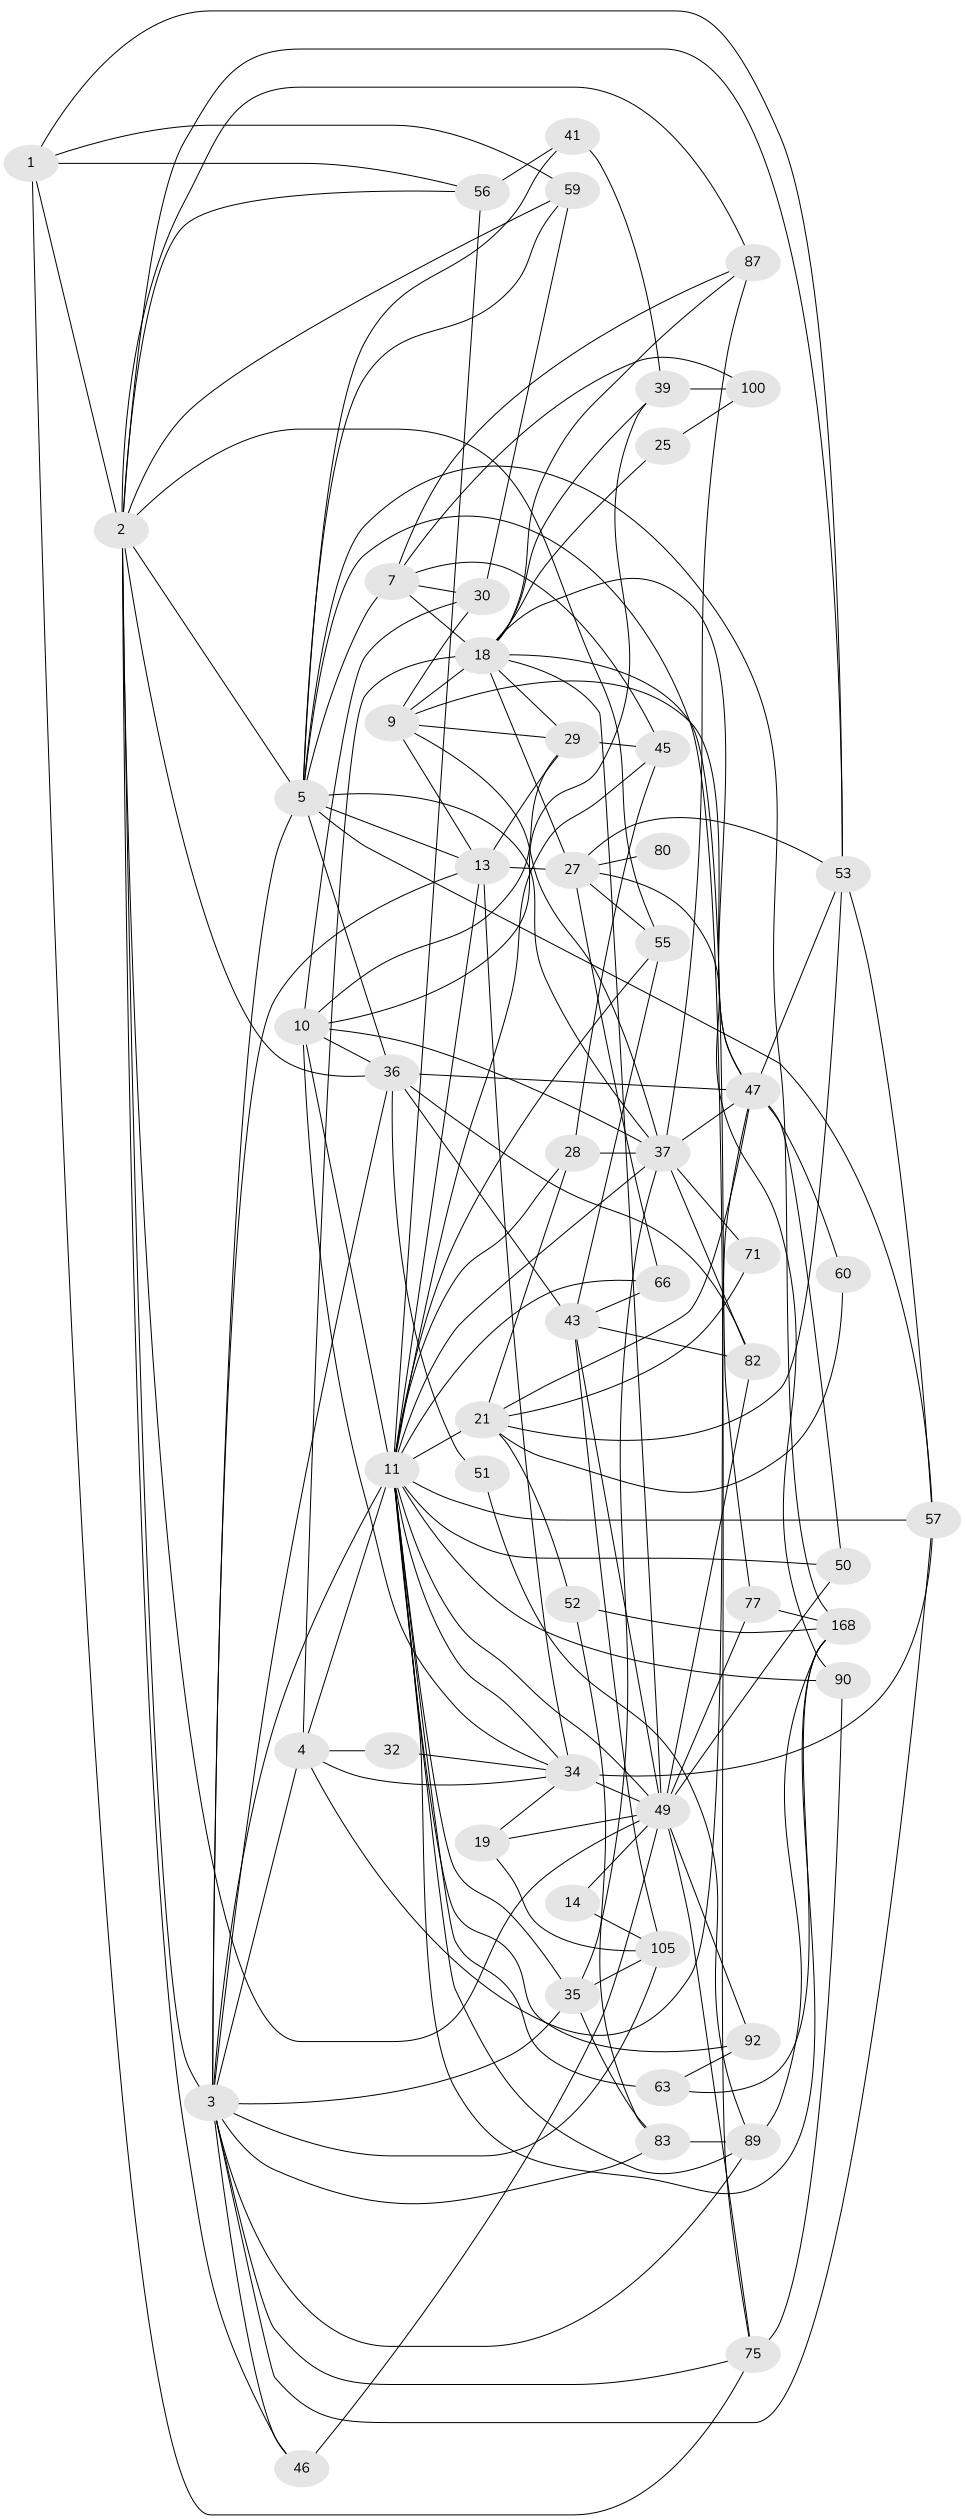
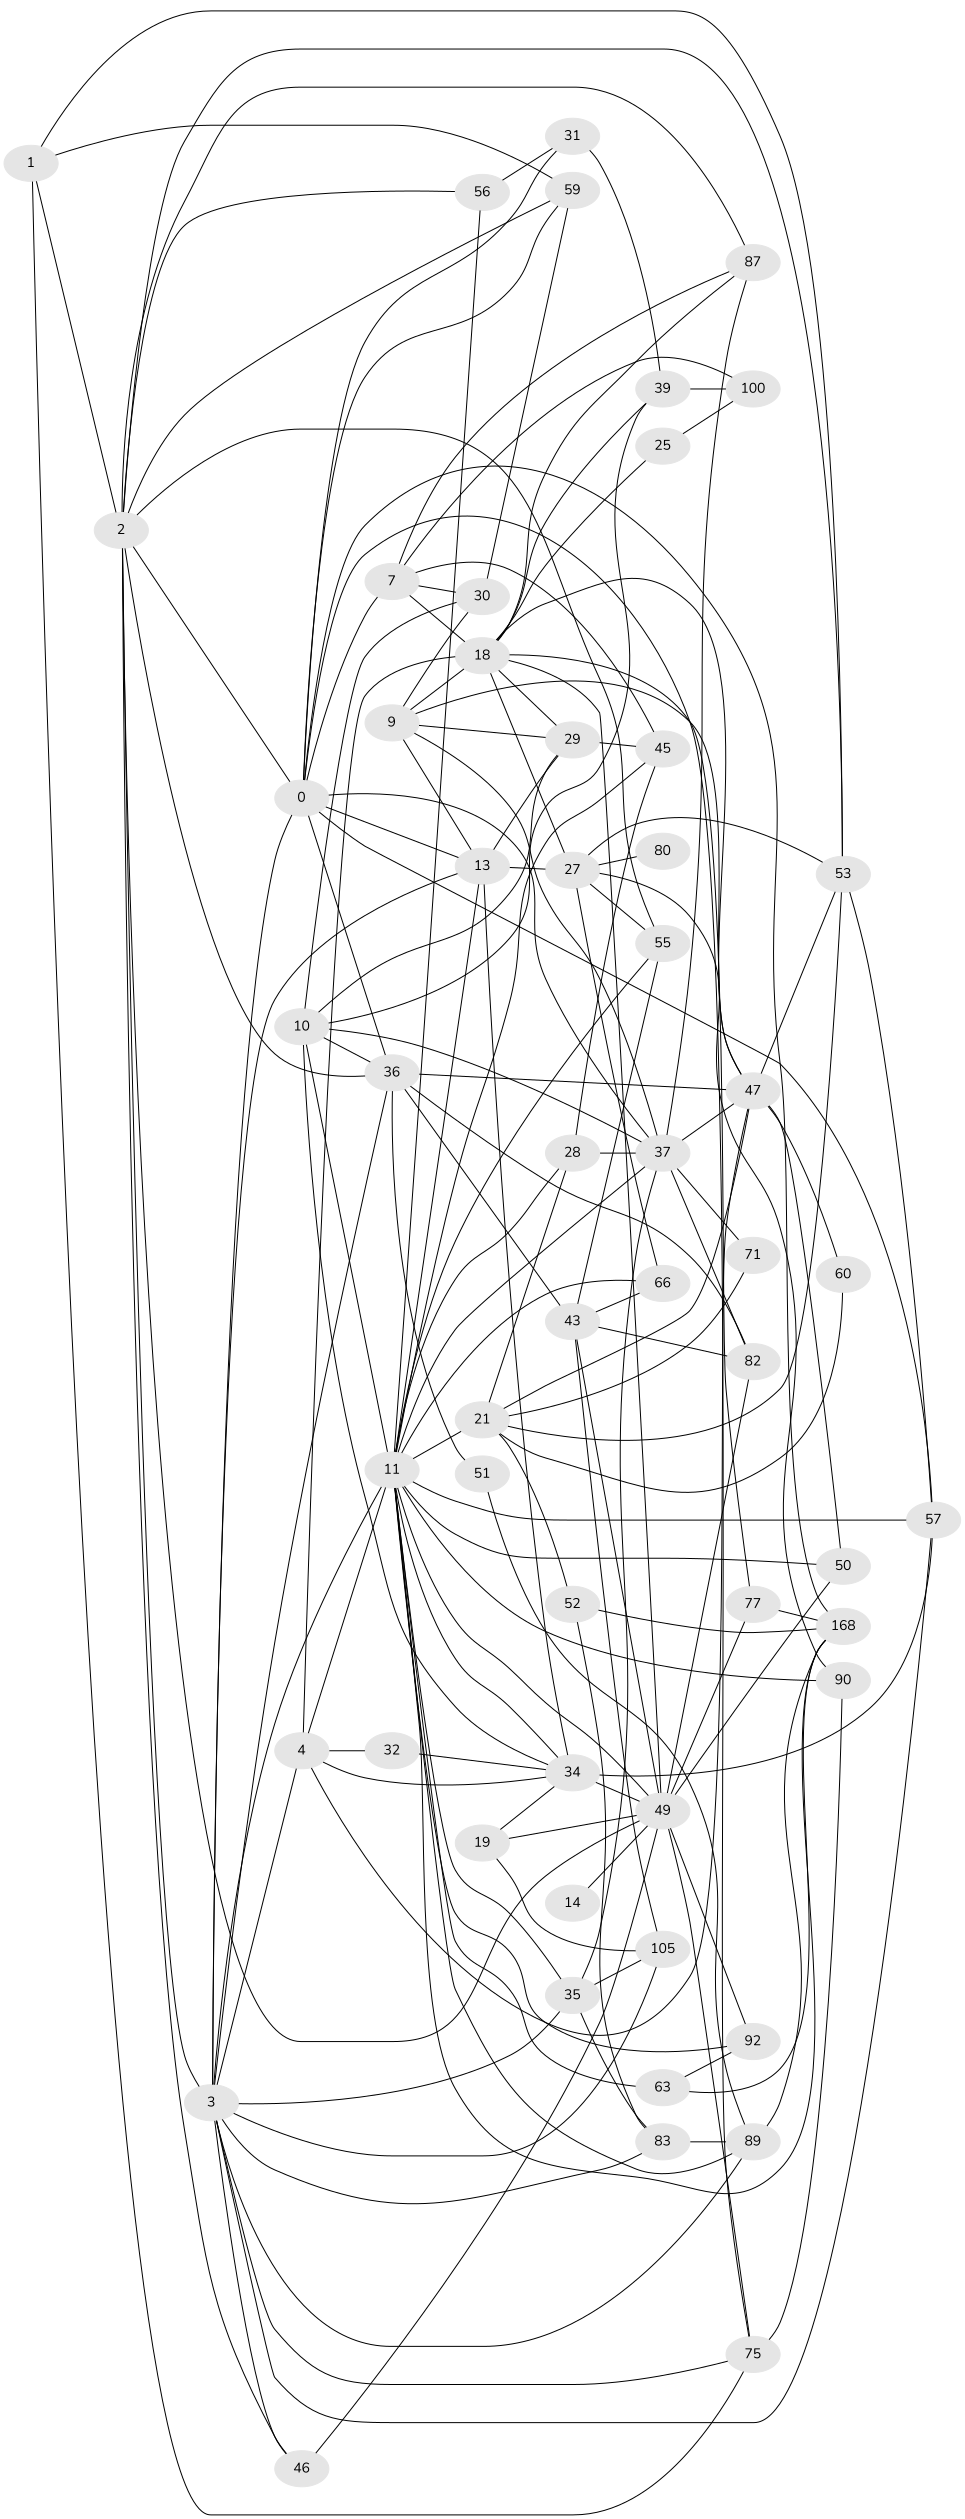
(573, 136) -> (573, 136)
(259, 163) -> none
(302, 798) -> (302, 798)
(618, 1926) -> none
